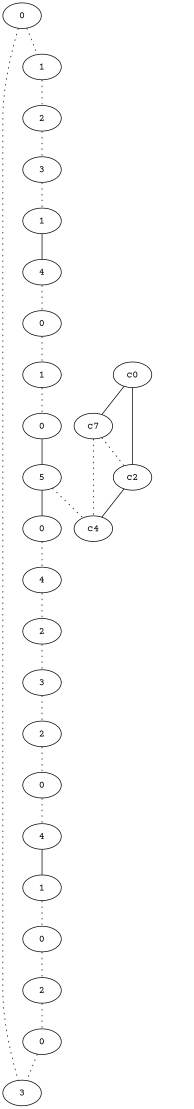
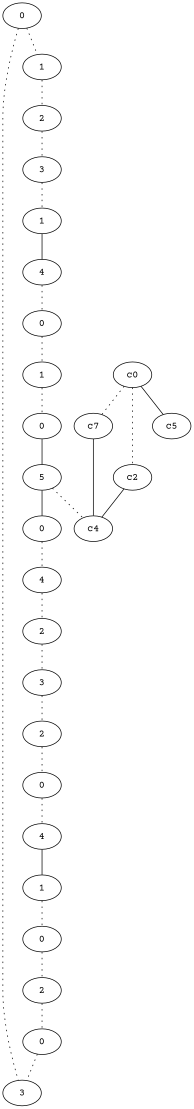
(113, 400) -> (113, 400)
(133, 426) -> (133, 426)
none -> (172, 426)
(113, 452) -> none
(93, 477) -> (93, 477)
